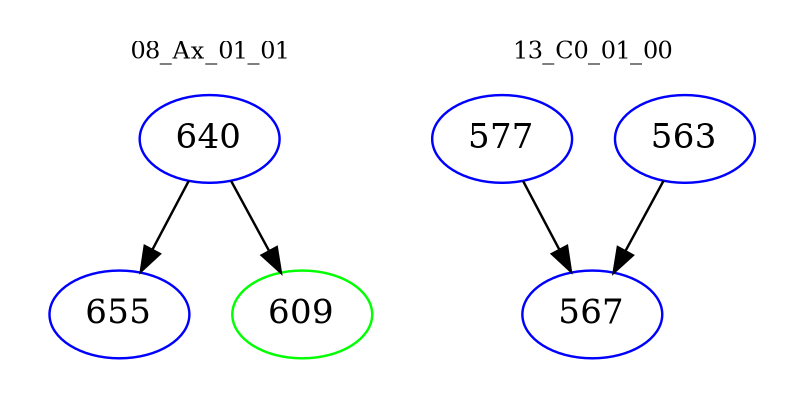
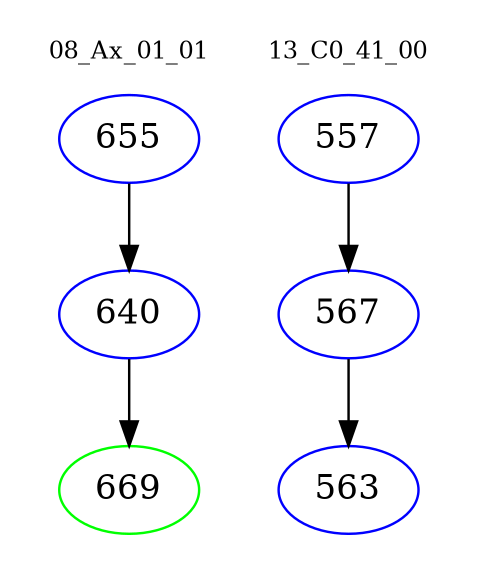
(594, 52) -> (349, 52)
(502, 139) -> (349, 139)
(171, 215) -> (129, 215)
(645, 216) -> (349, 390)
(302, 314) -> (129, 490)
